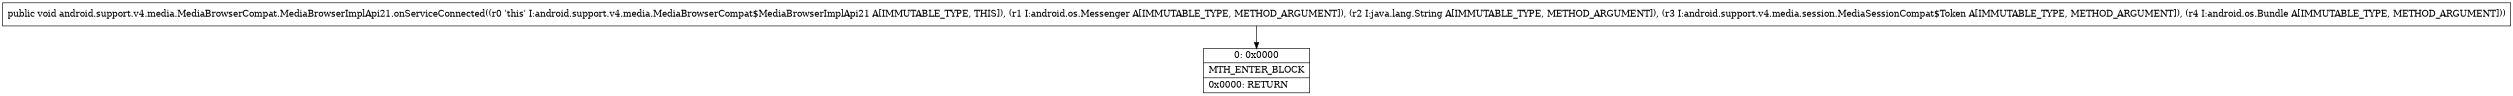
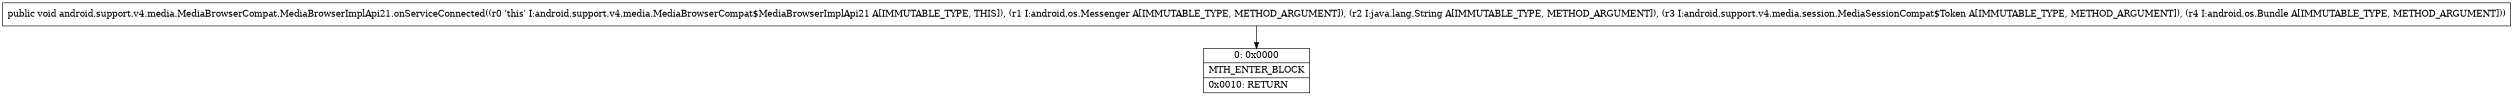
(1252, 85) -> (1252, 85)
